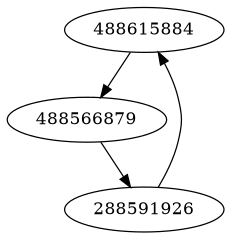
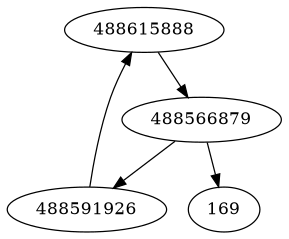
(144, 30) -> (144, 30)
(144, 210) -> (87, 210)
none -> (224, 210)
